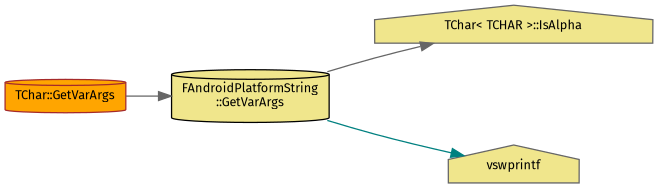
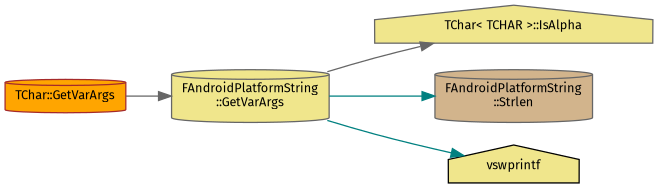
(250, 96) -> (250, 96)
none -> (514, 96)
(514, 166) -> (514, 166)
